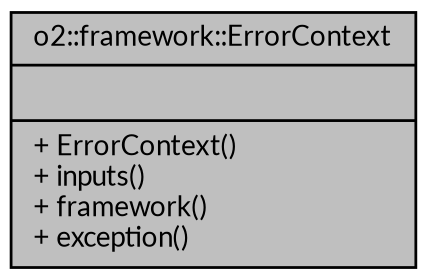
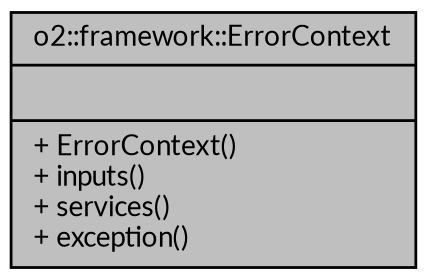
(122, 208) -> (103, 208)
